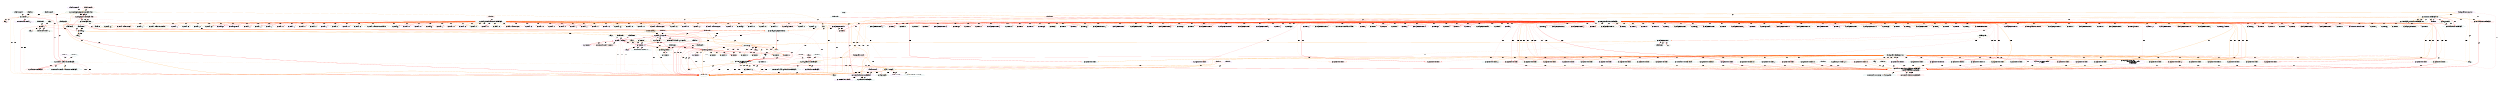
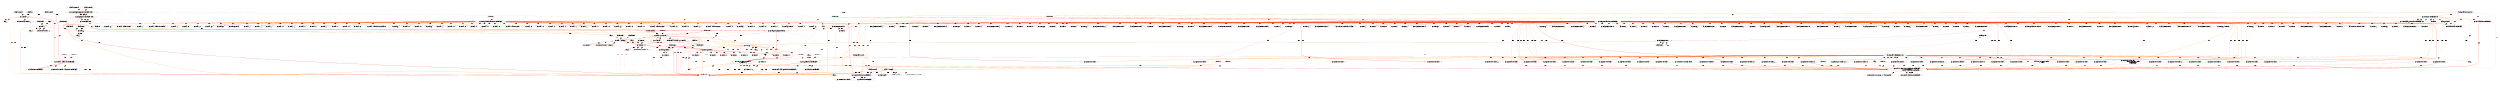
(1330, 22) -> (1329, 22)
